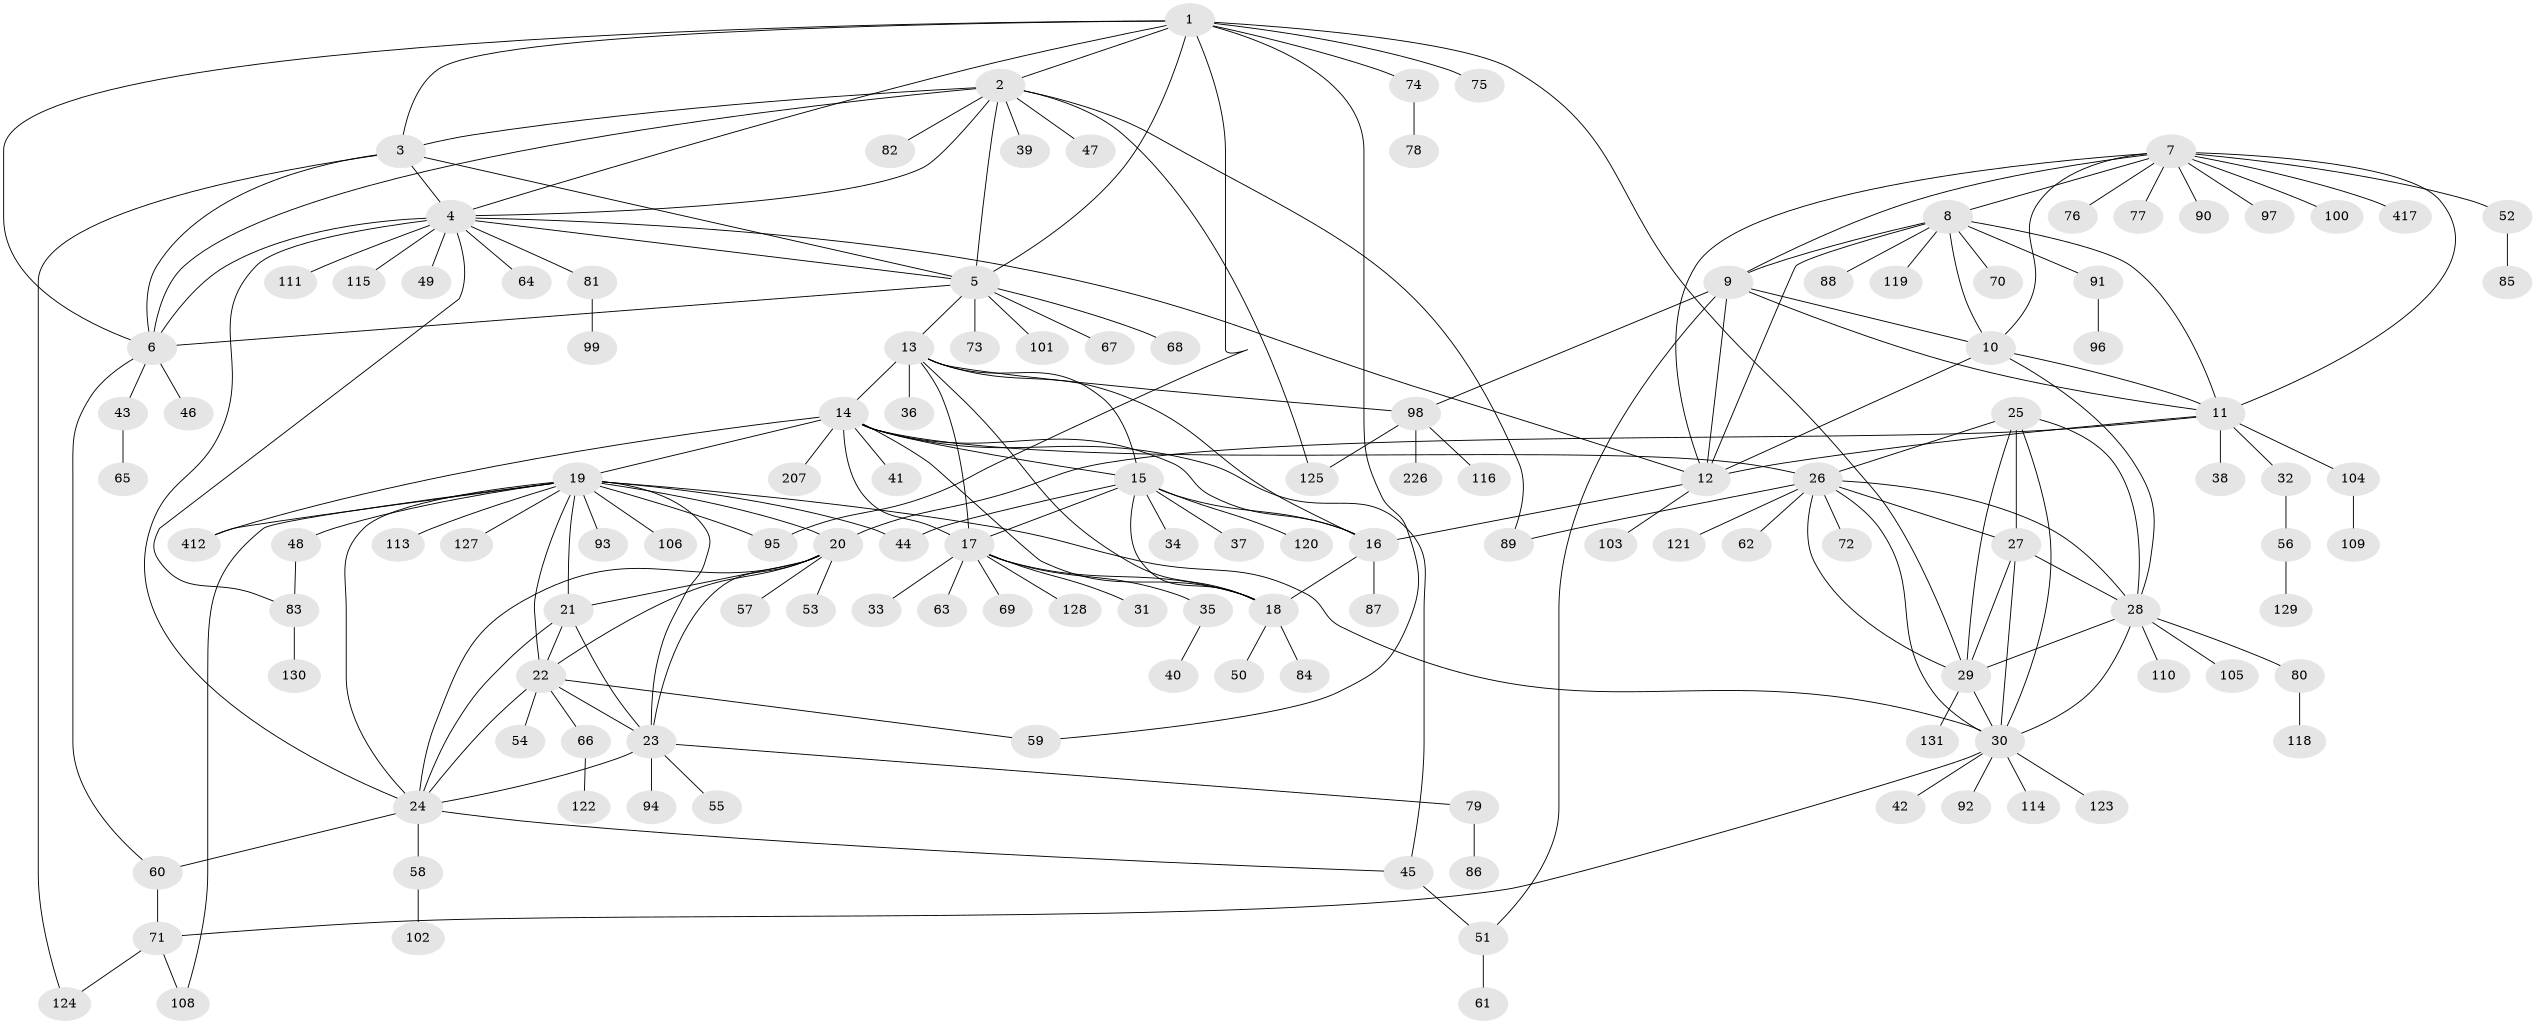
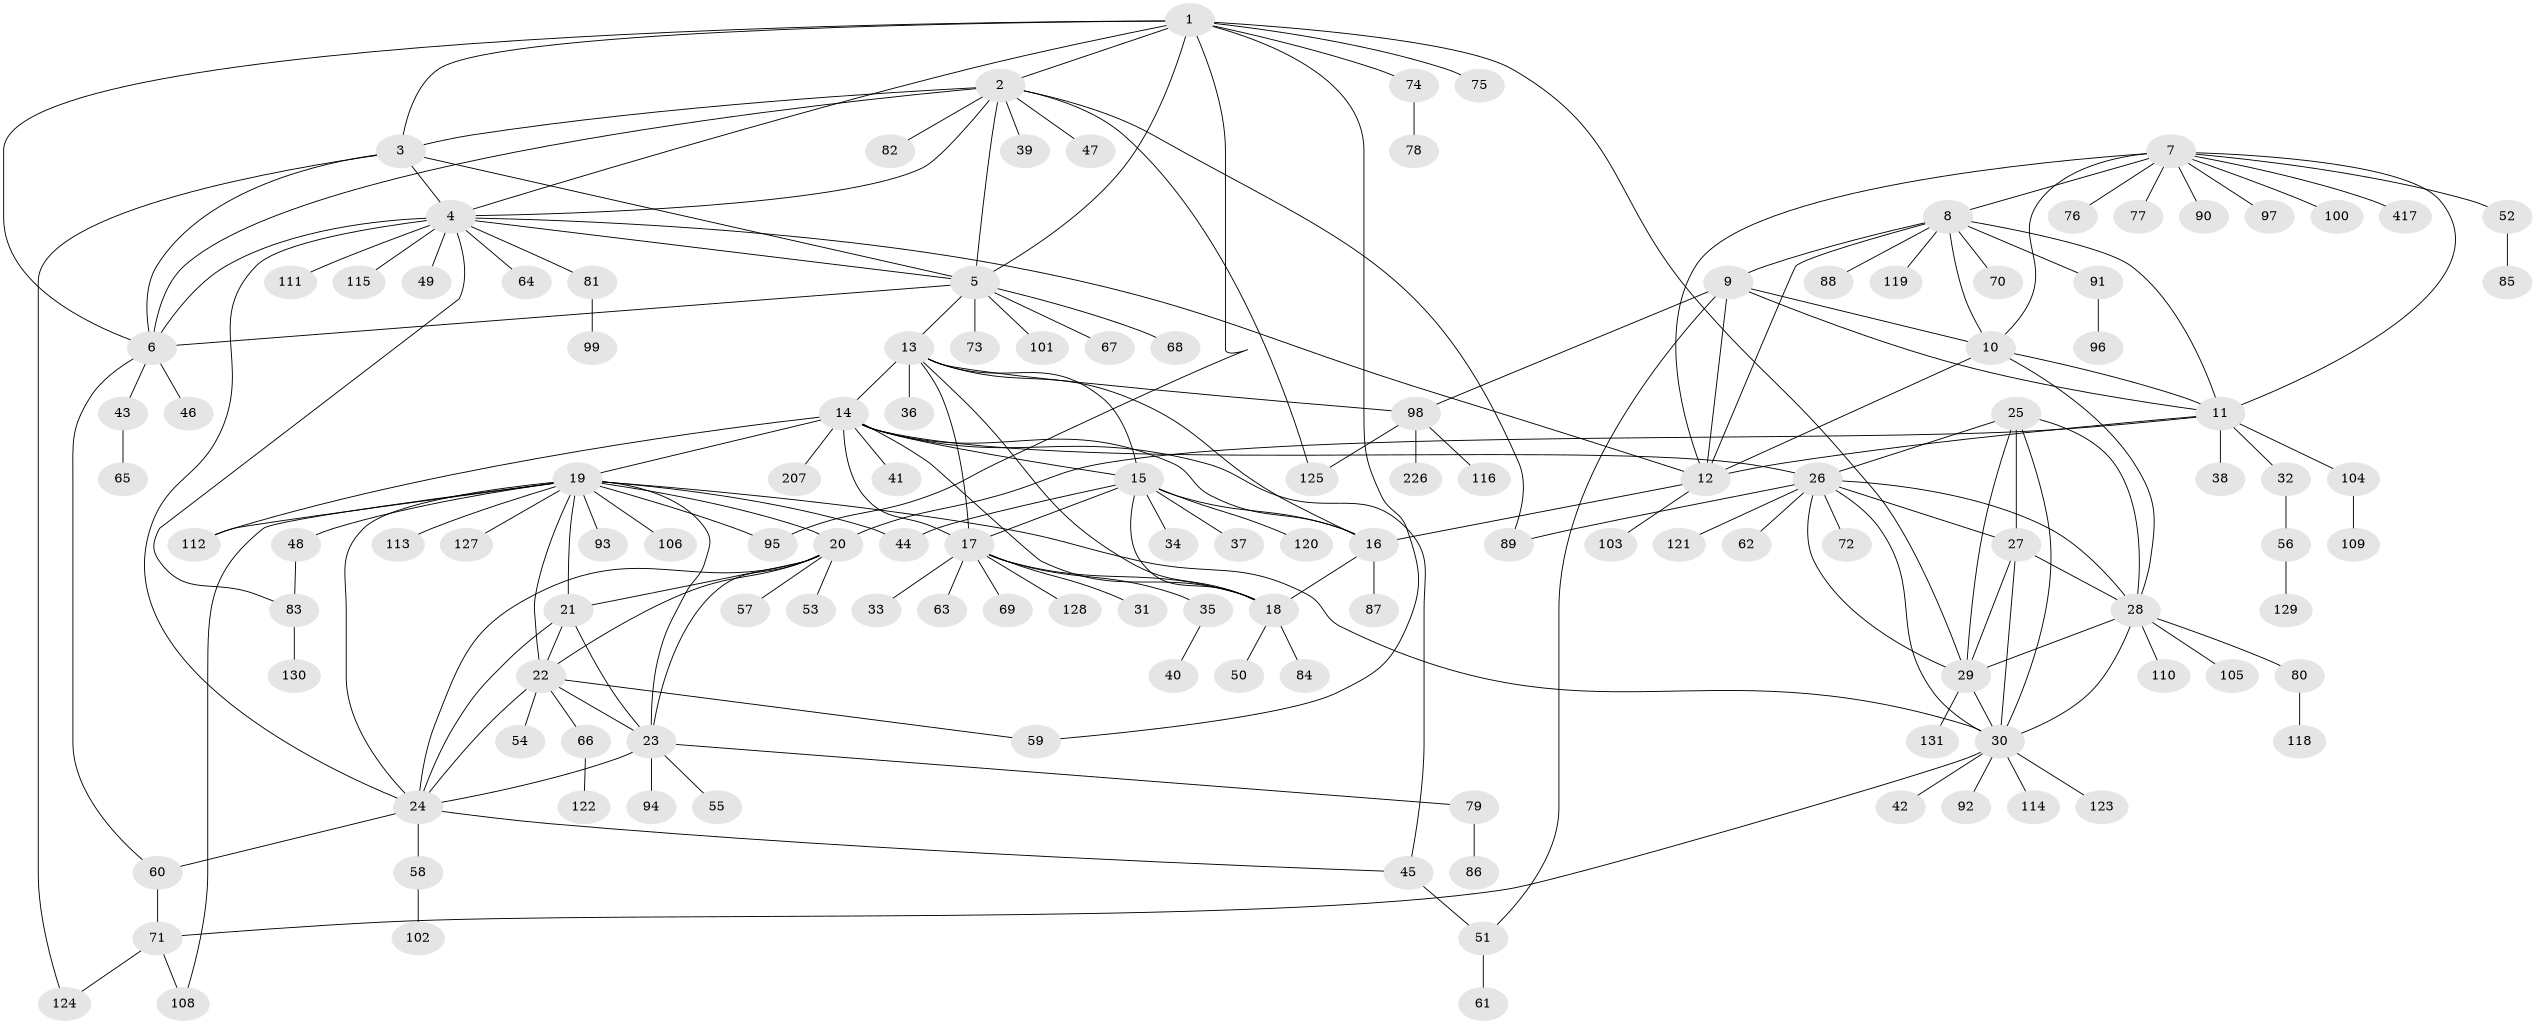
(1941, 193) -> none
(194, 545) -> (194, 545)
